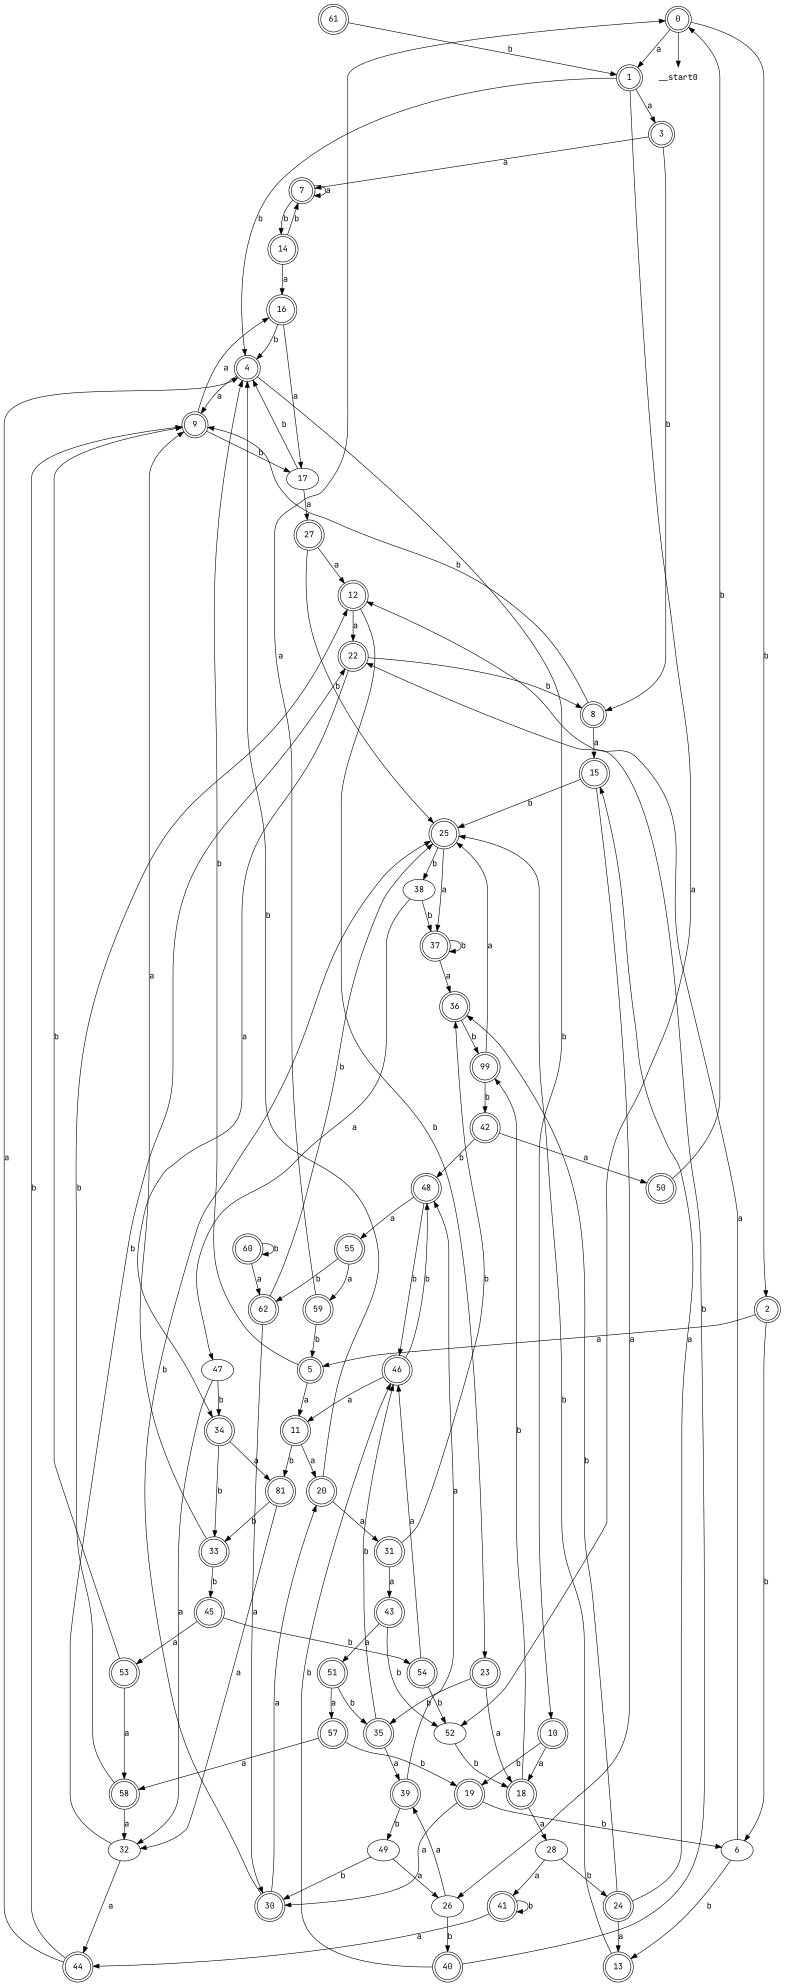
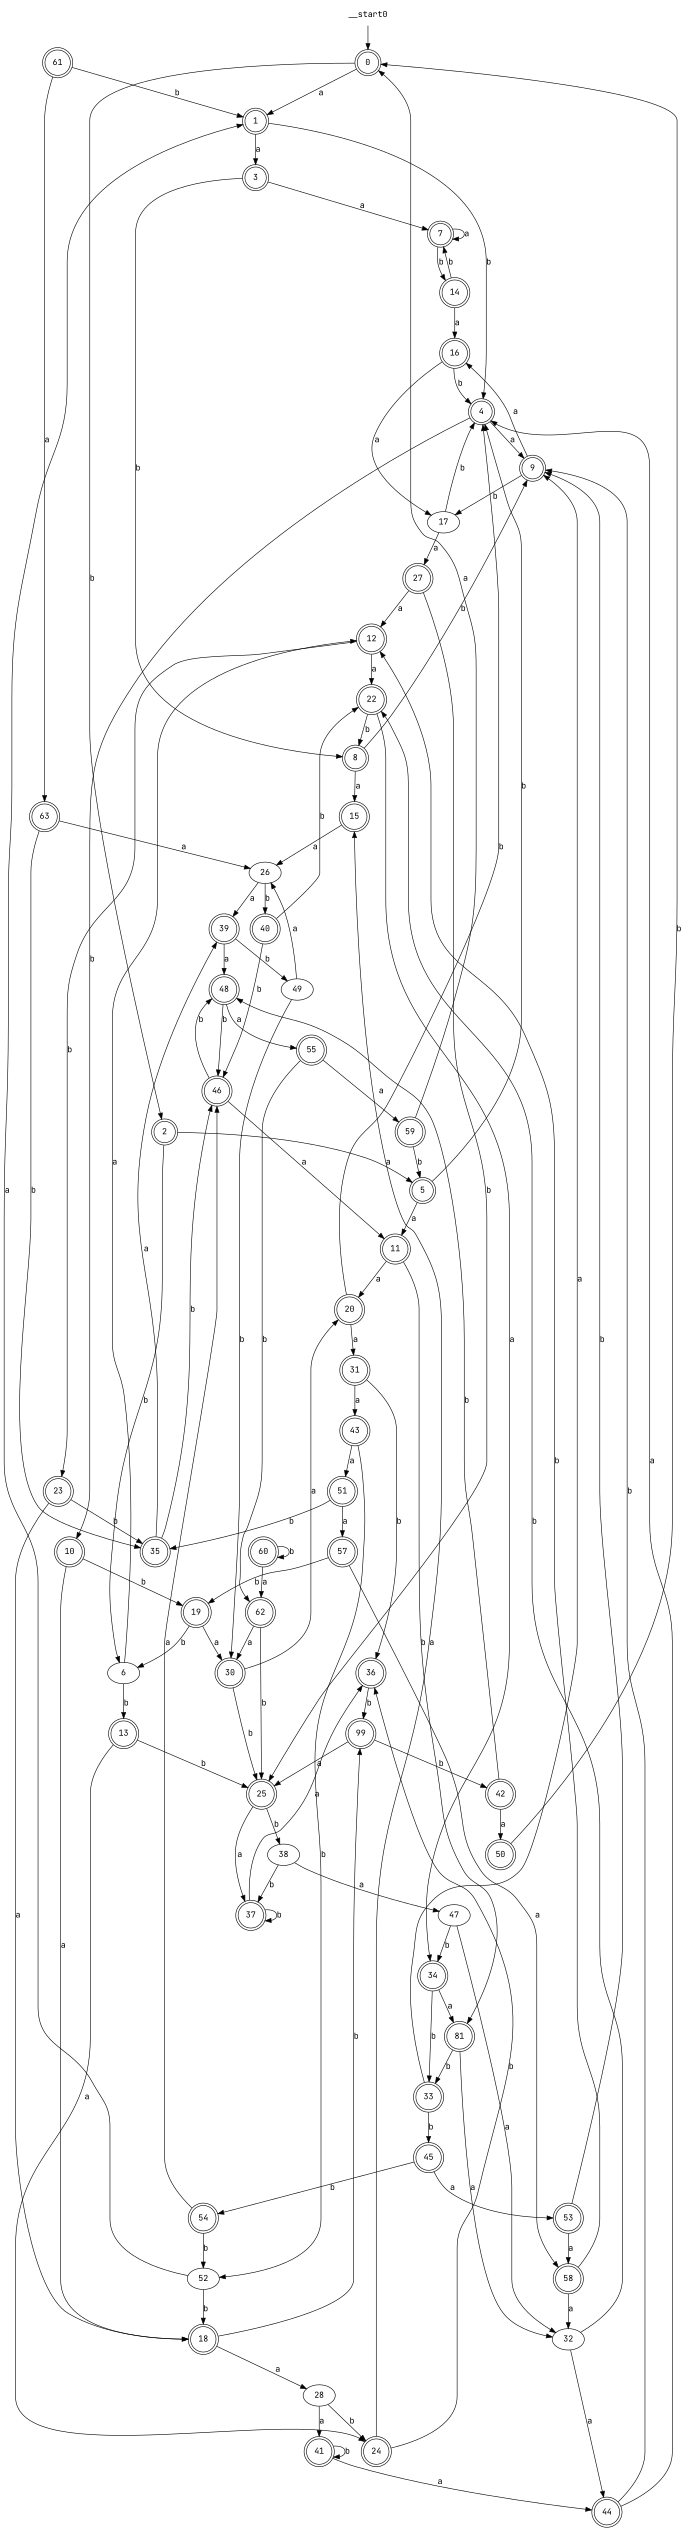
(678, 47) -> (368, 34)
(522, 802) -> none
none -> (45, 817)
(689, 936) -> (4, 1188)
(618, 1934) -> (16, 2240)
